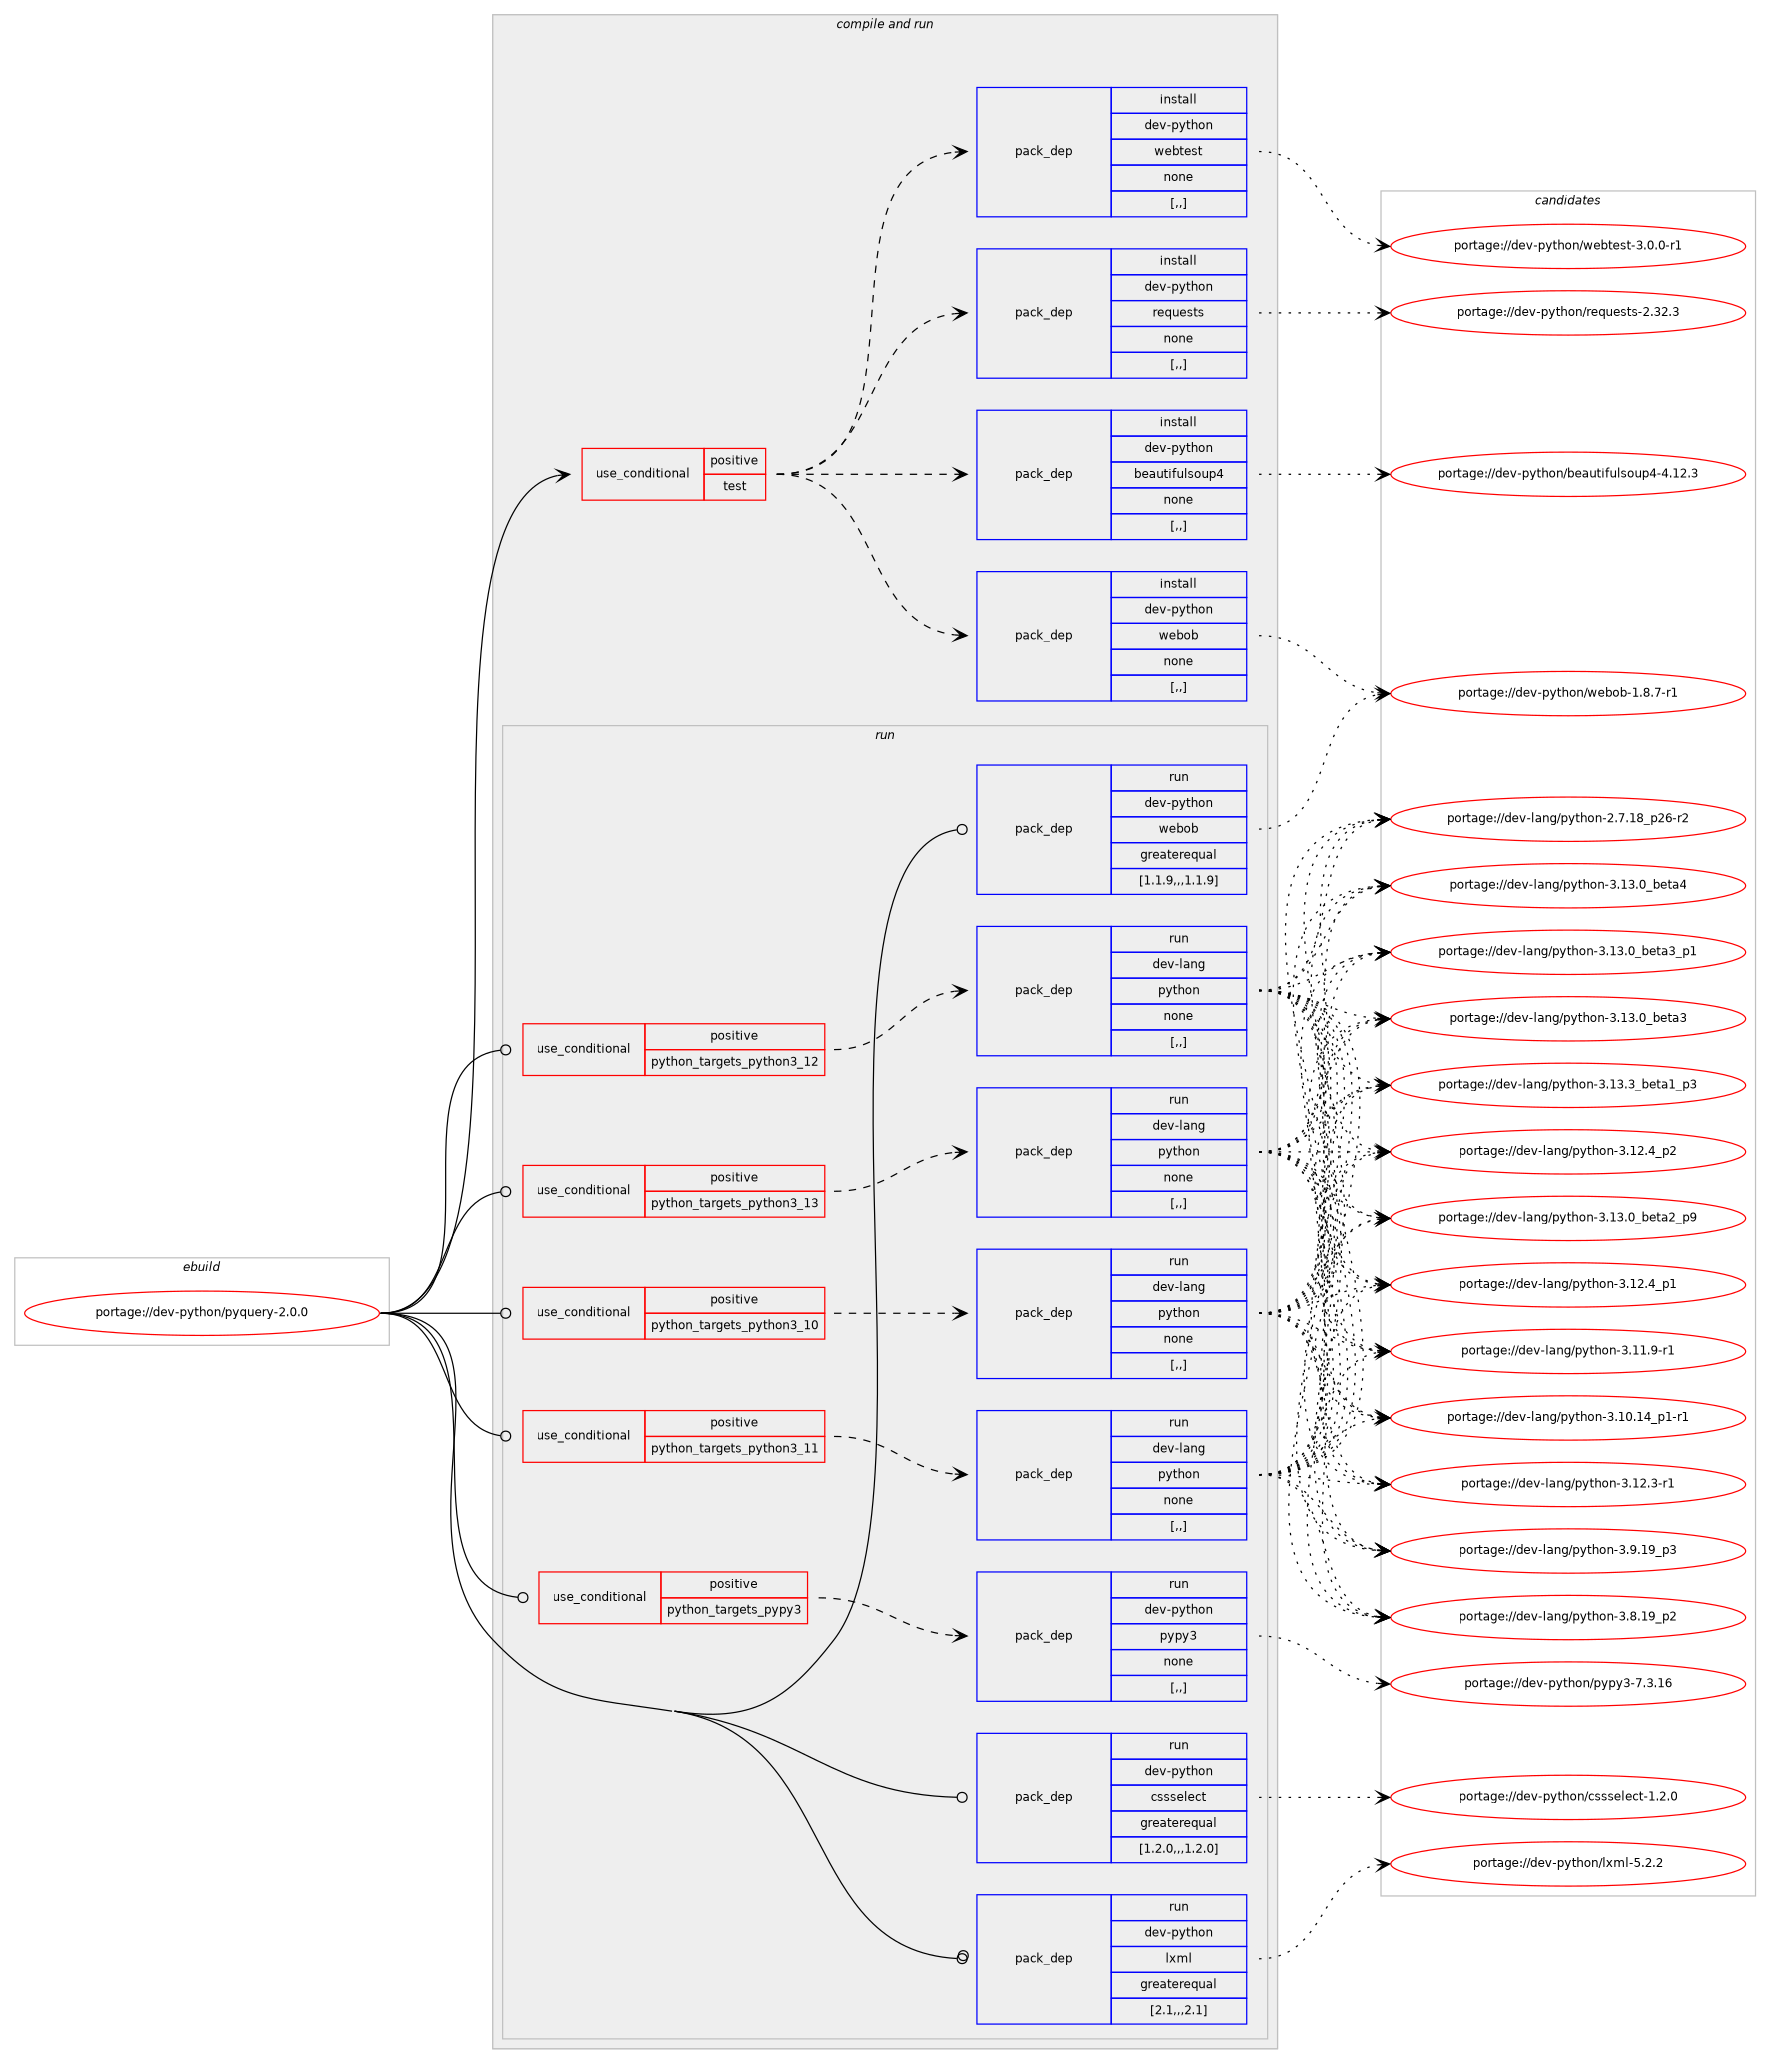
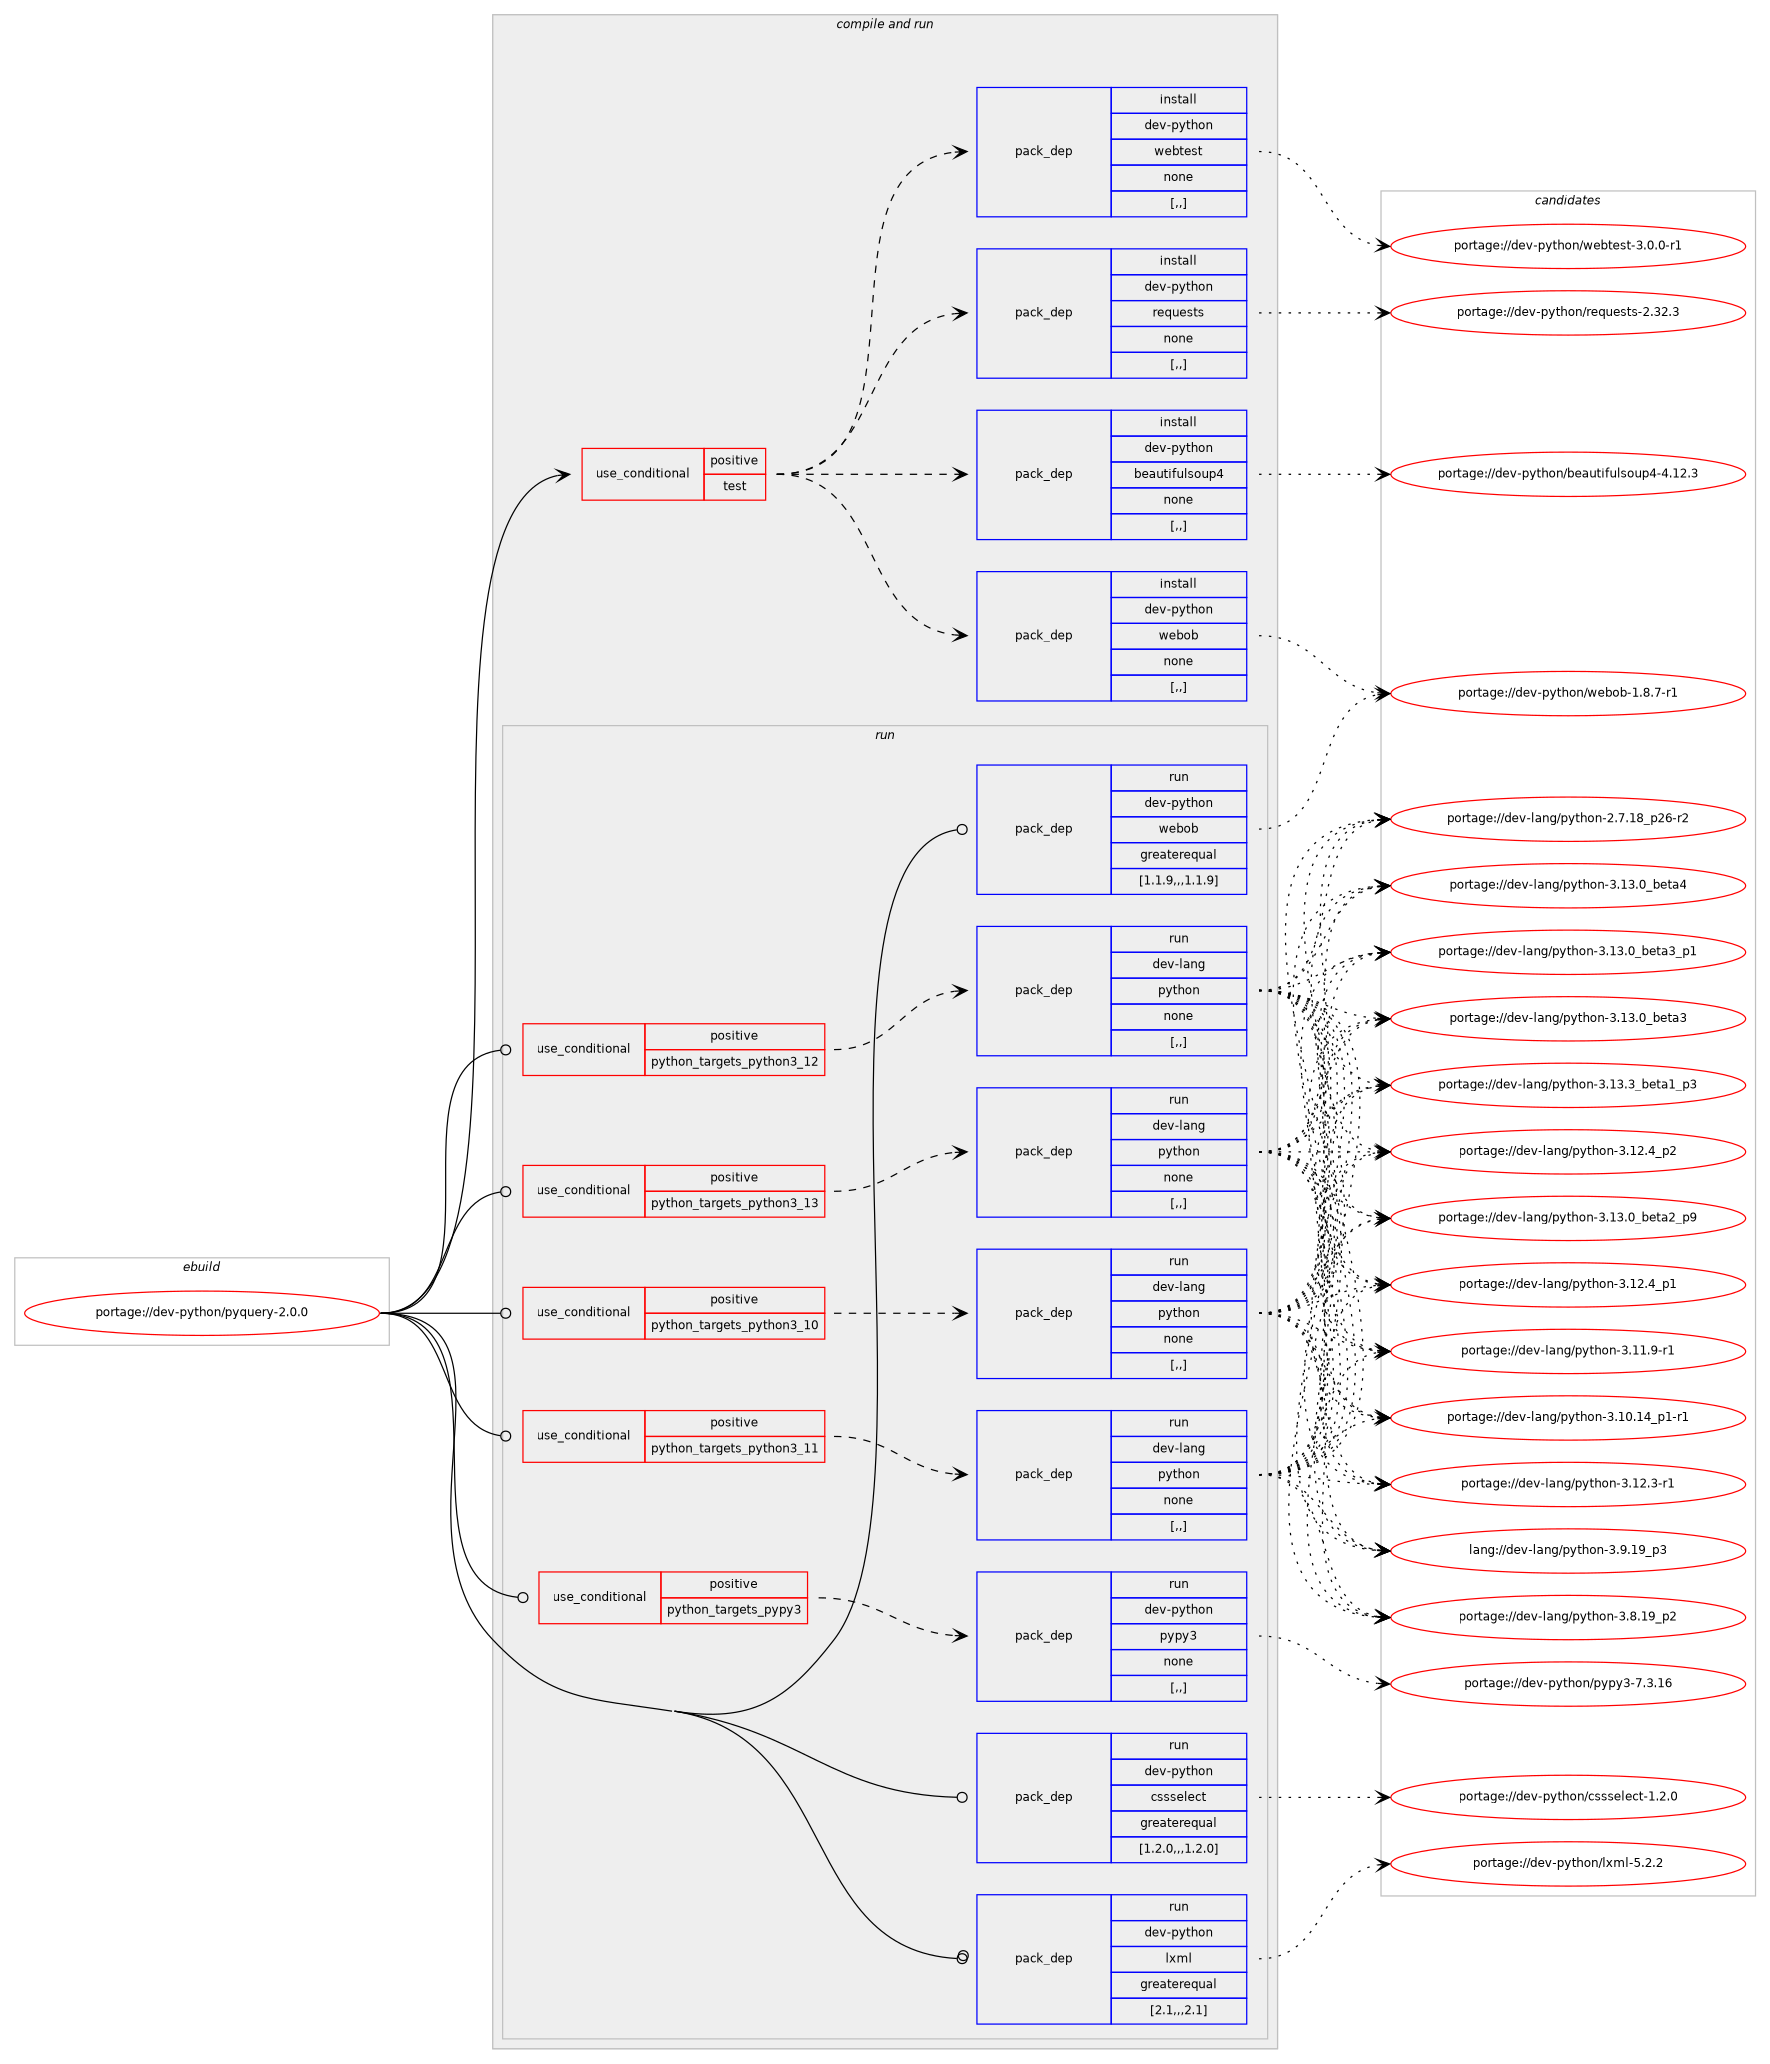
(1568, 1551) -> (1568, 1551)
